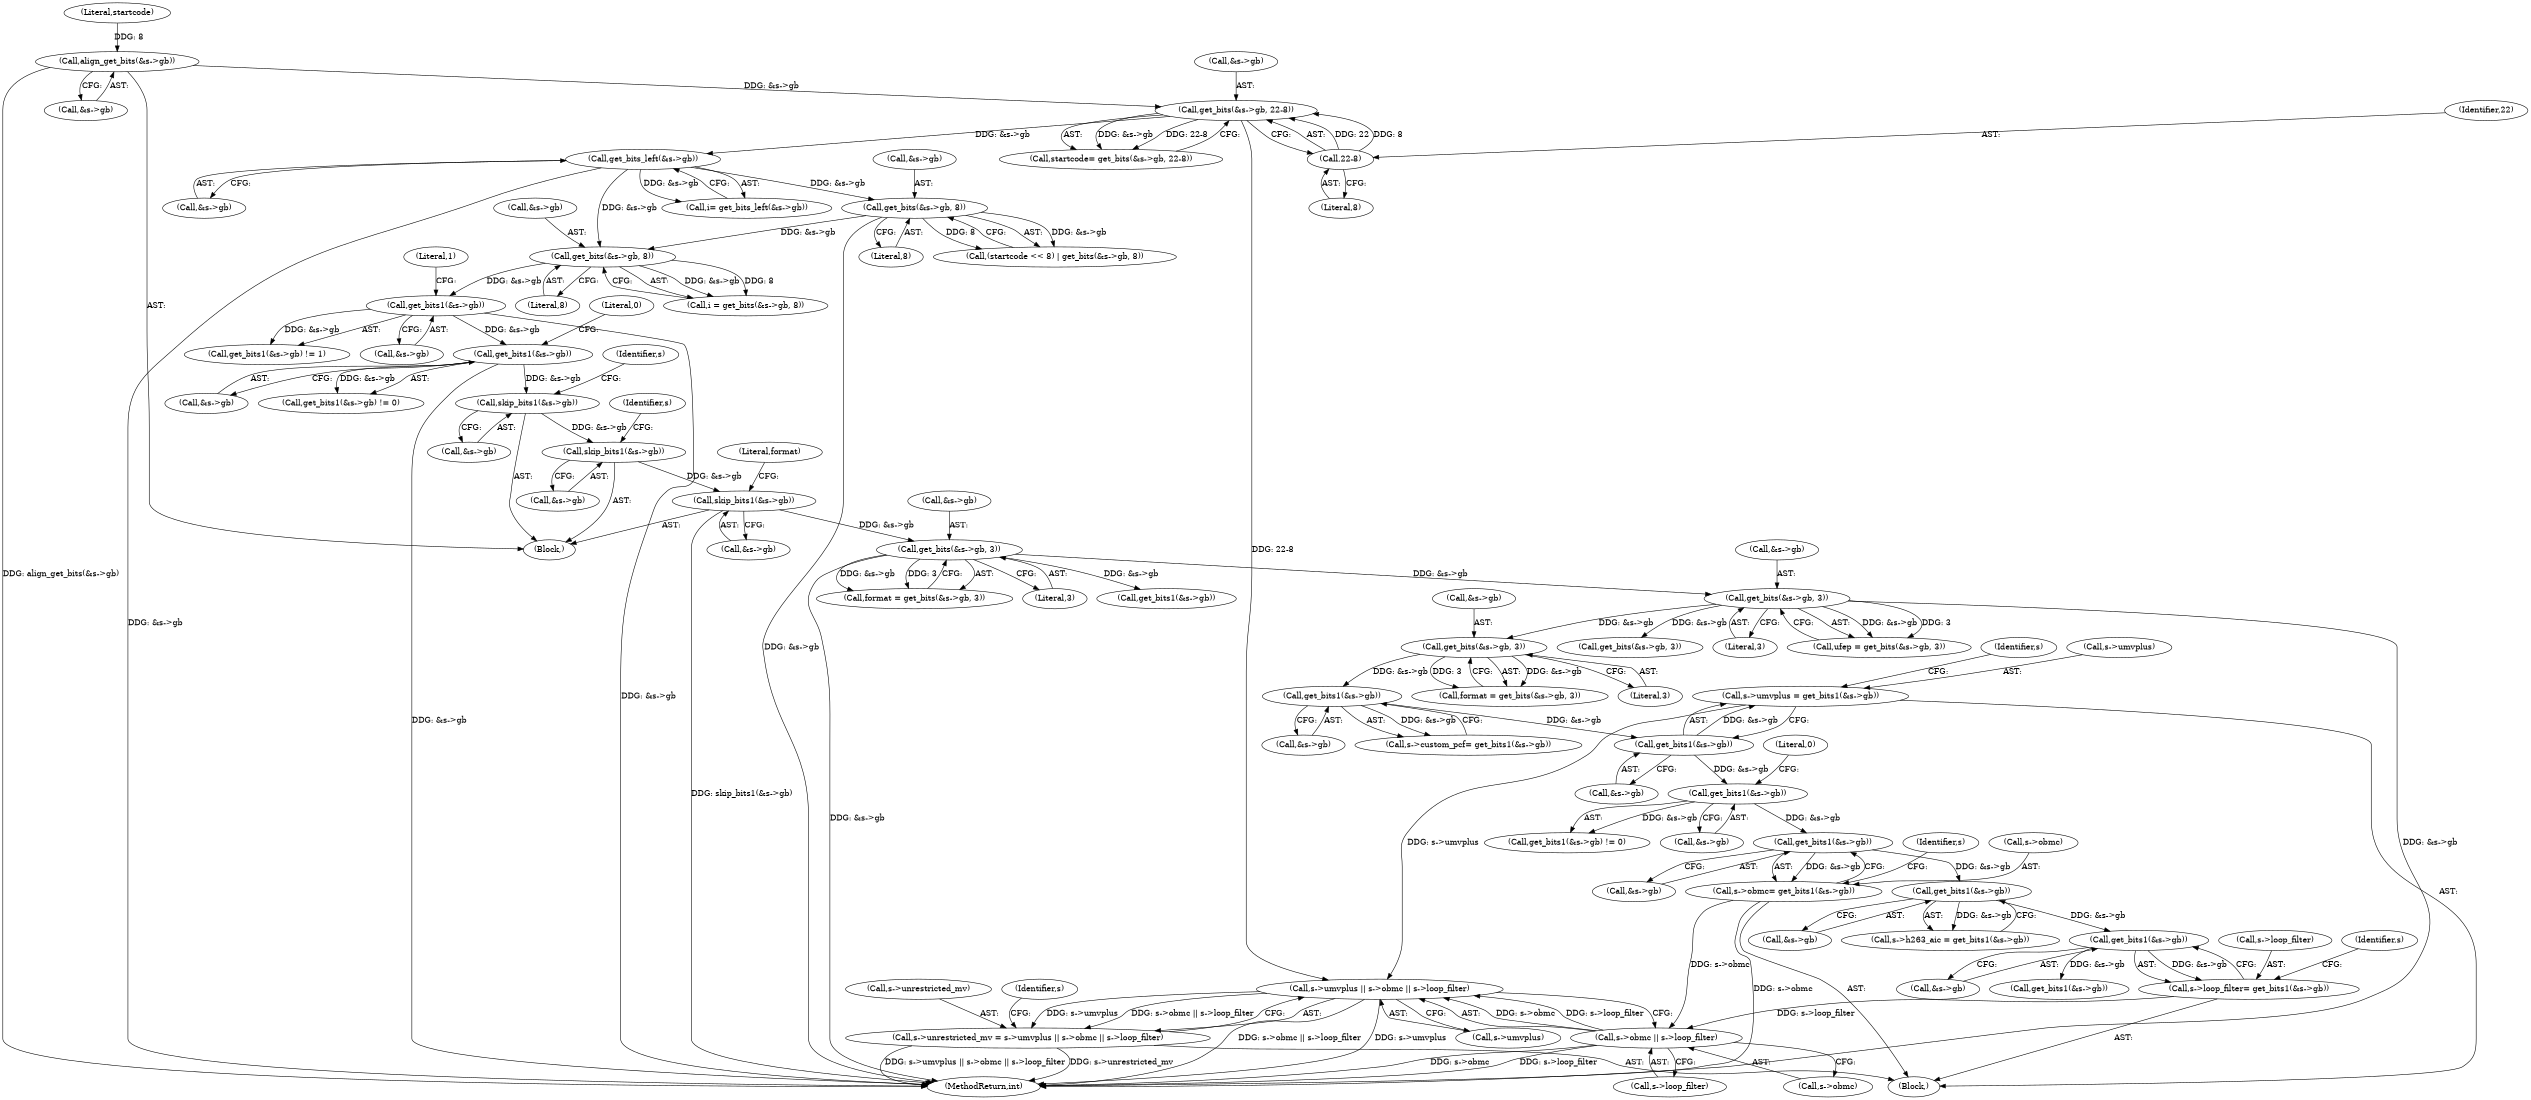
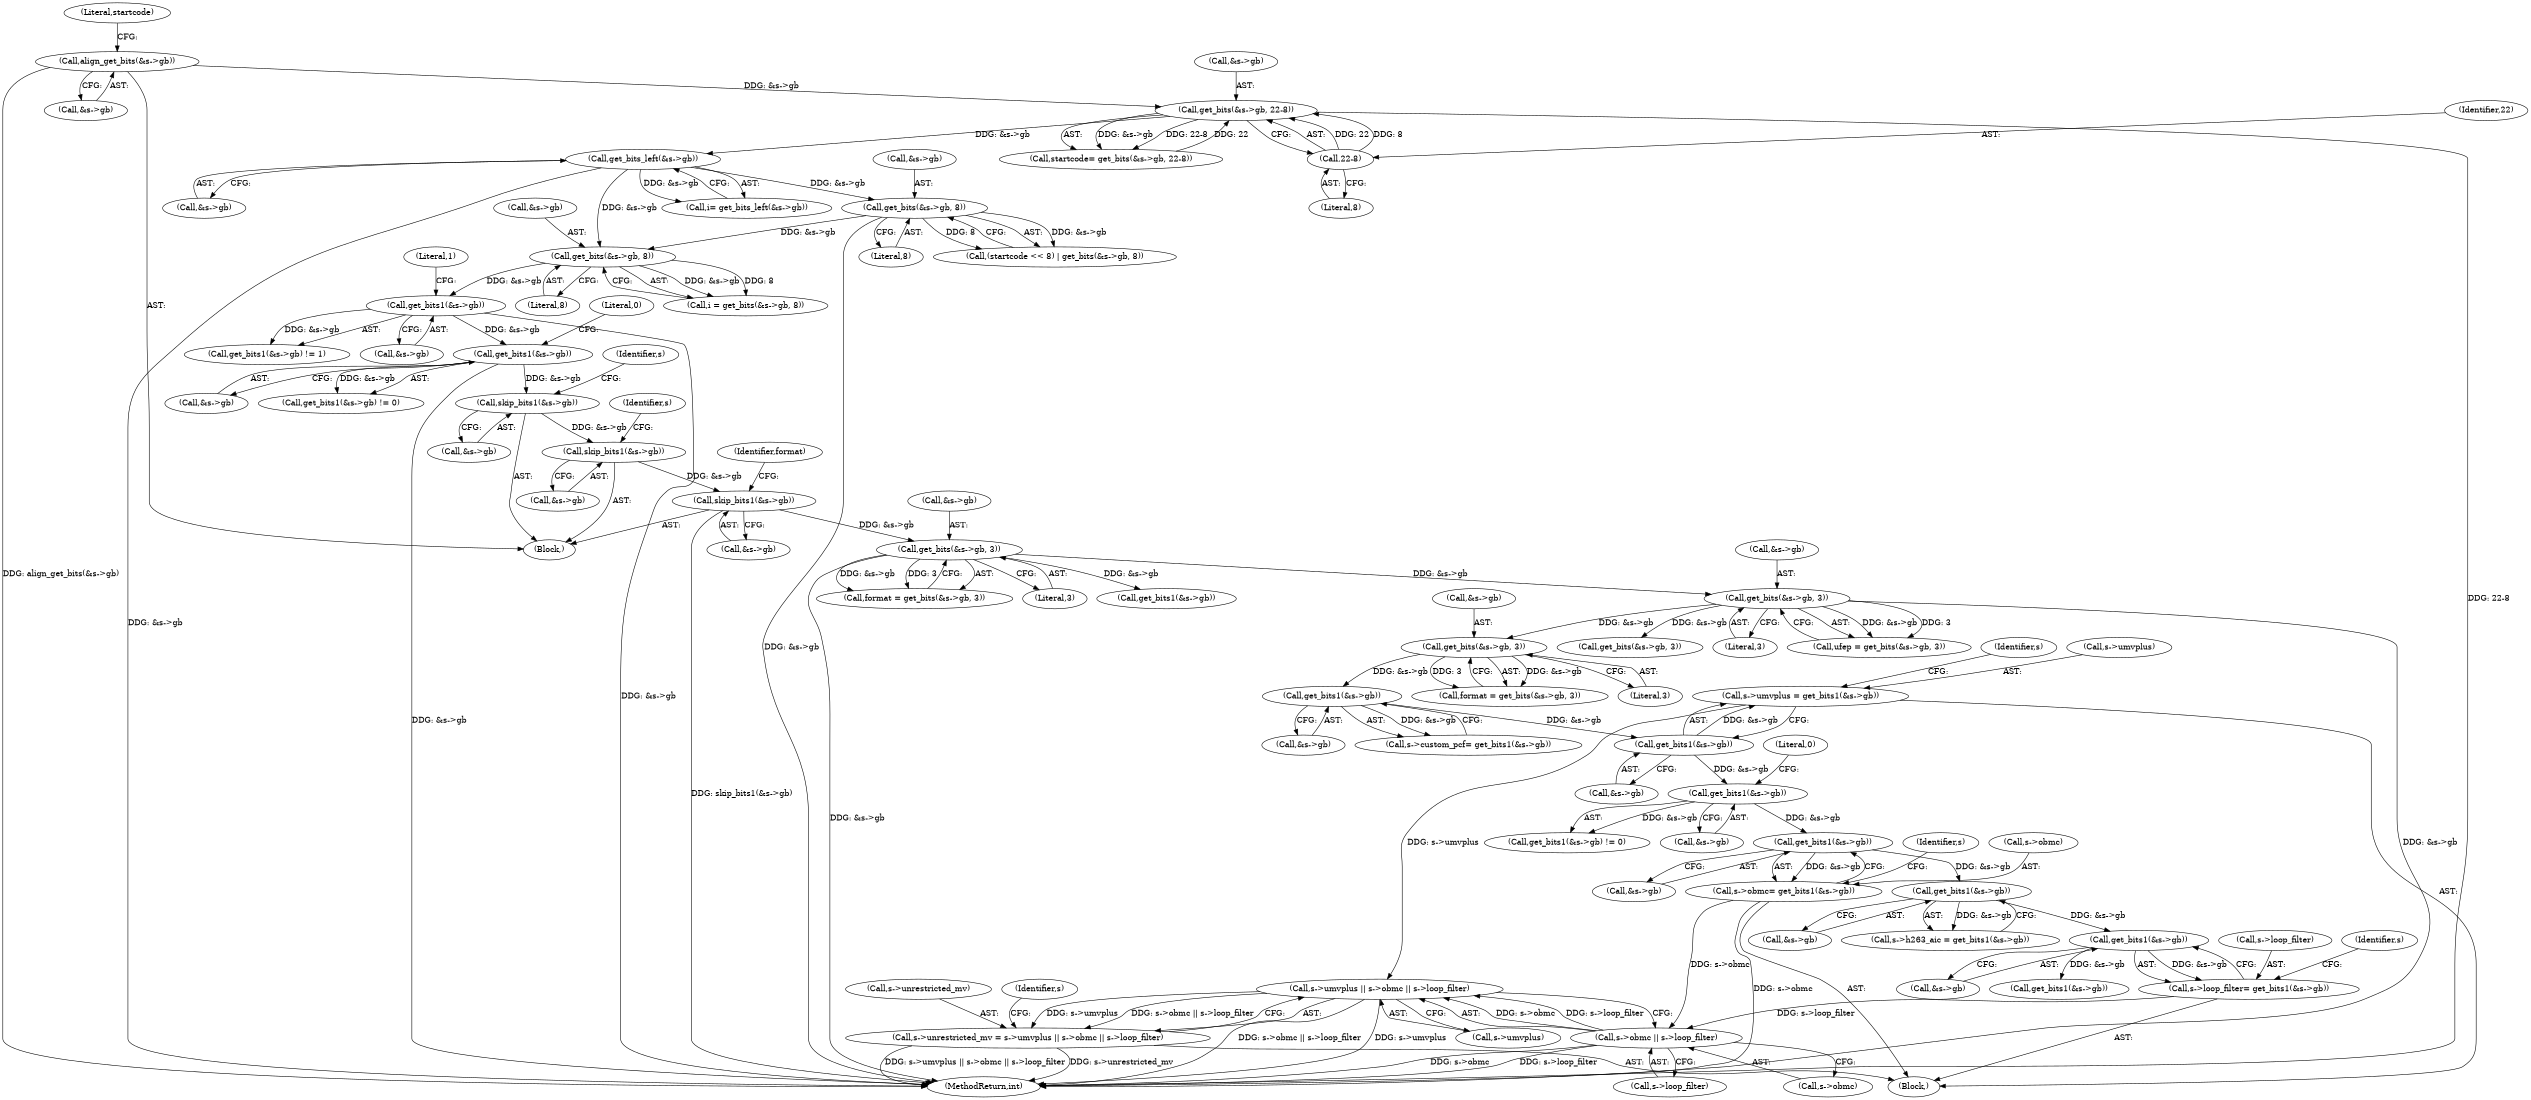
(129, 37) -> (129, 37)
(1231, 135) -> (1231, 135)
(770, 452) -> (770, 452)
(1252, 575) -> (2468, 728)
